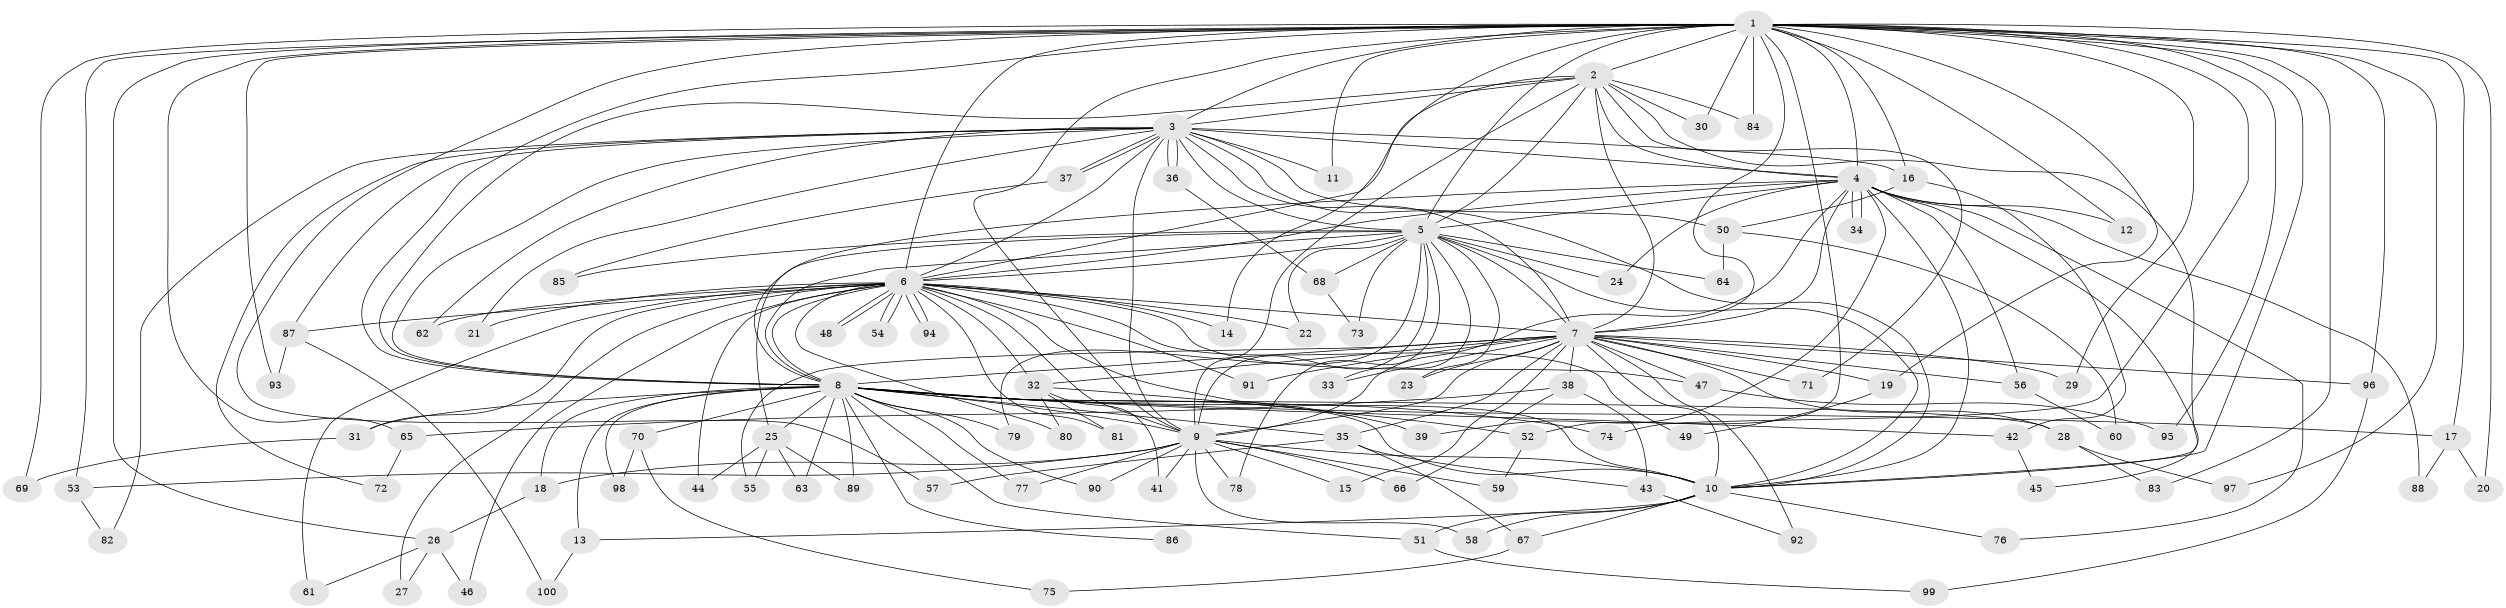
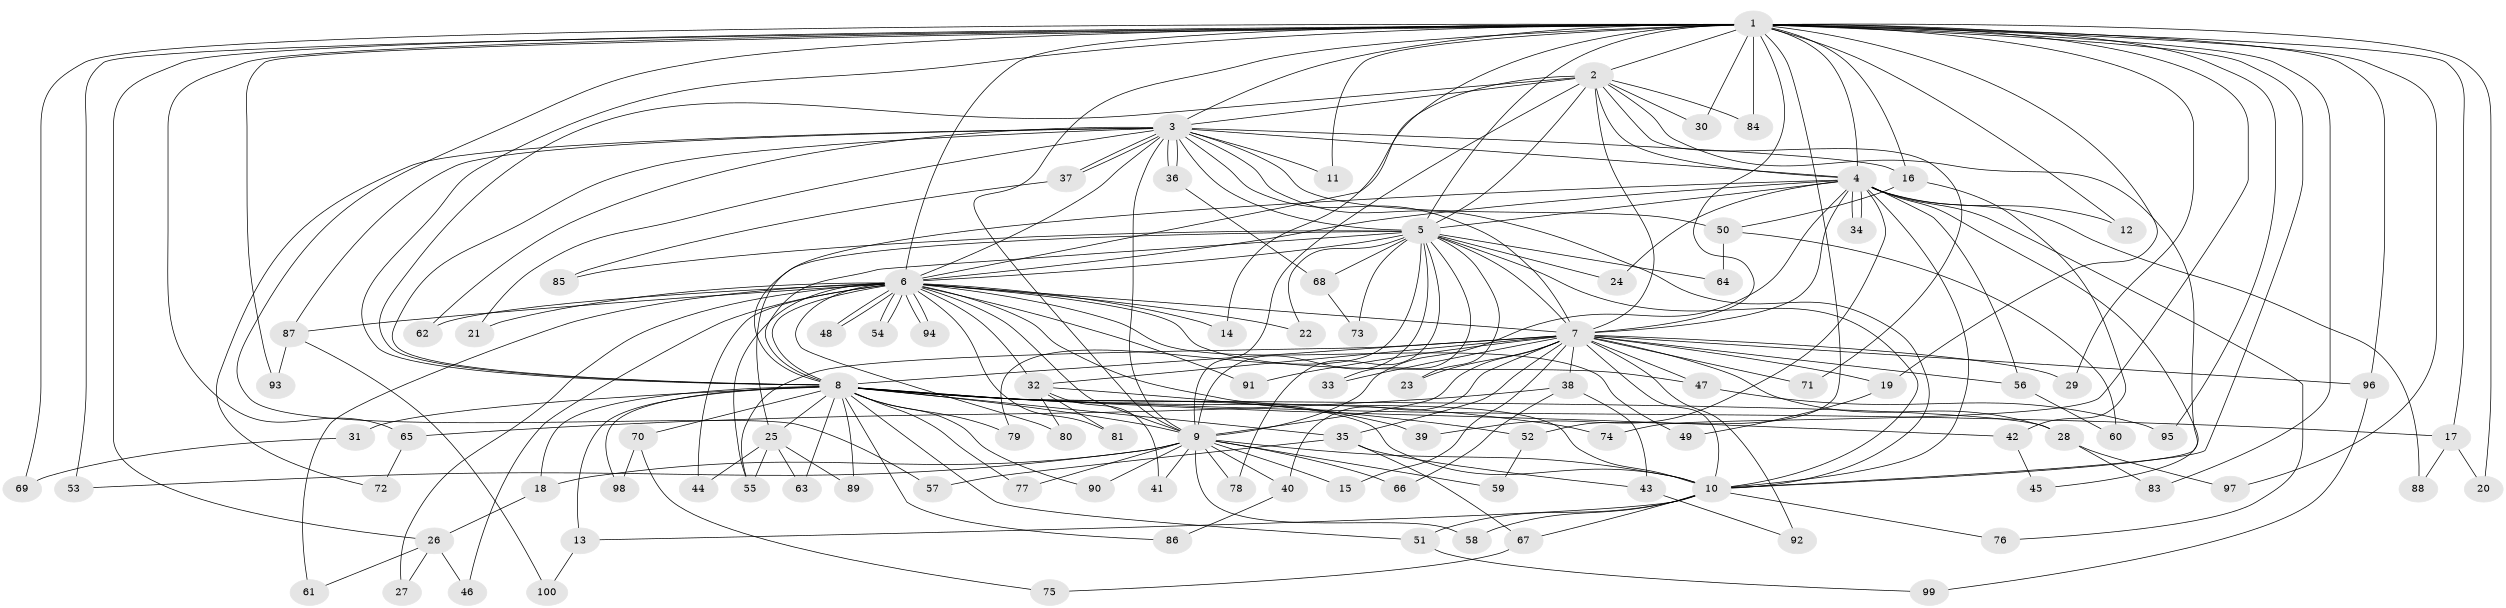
(612, 322) -> (751, 343)
none -> (1288, 489)
(108, 541) -> none
